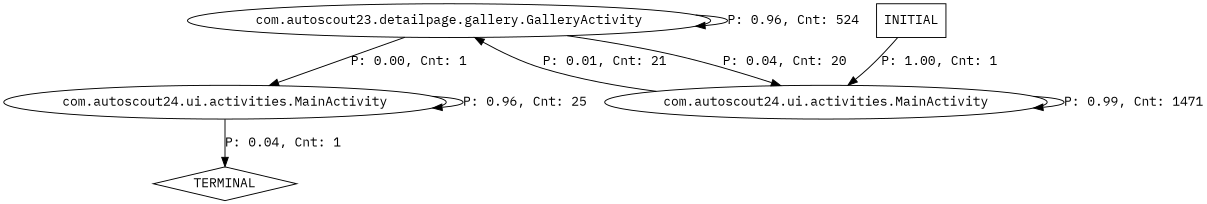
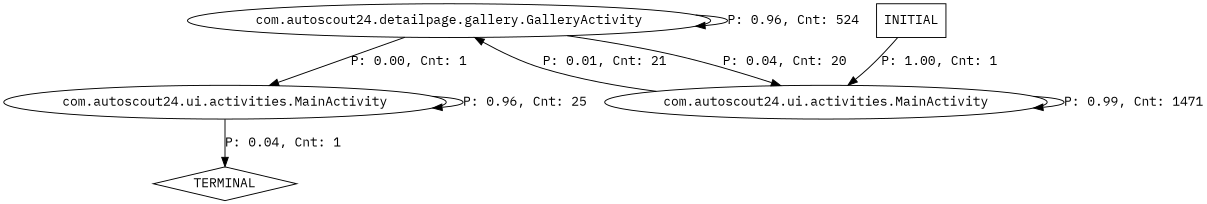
(449, 21) -> (449, 21)
